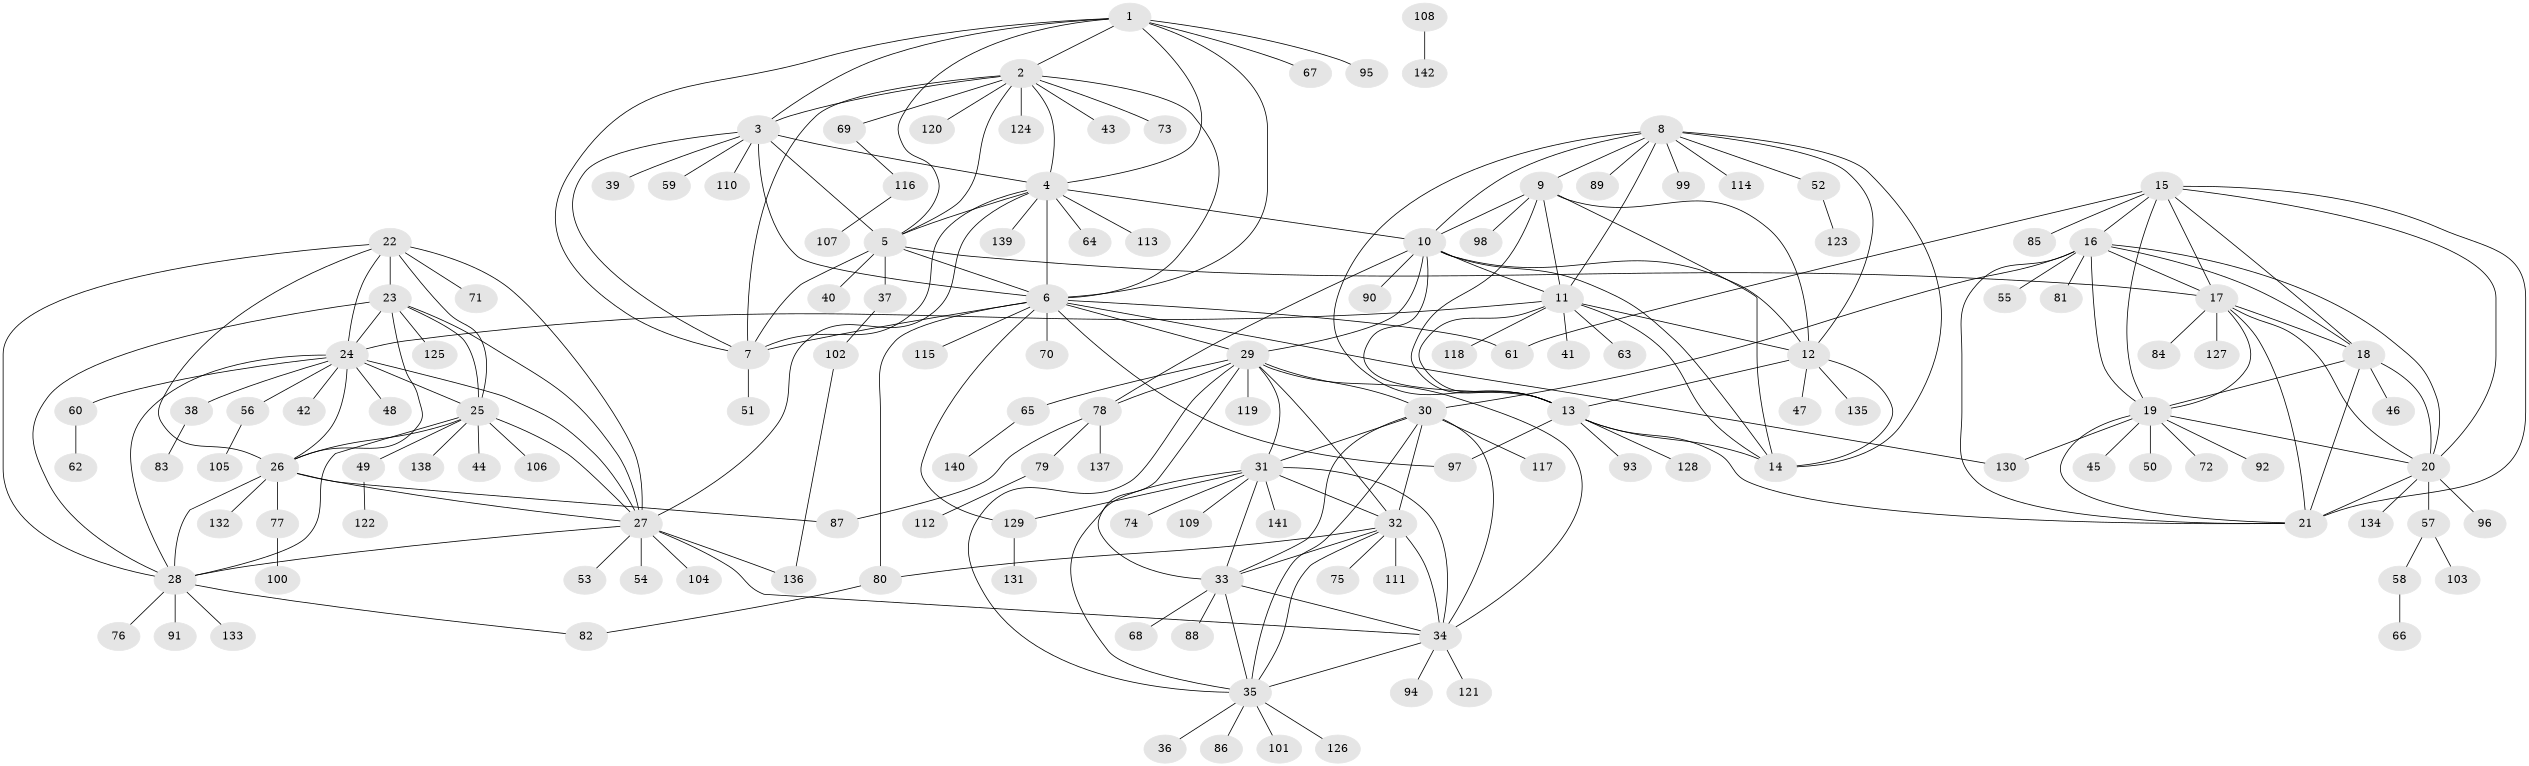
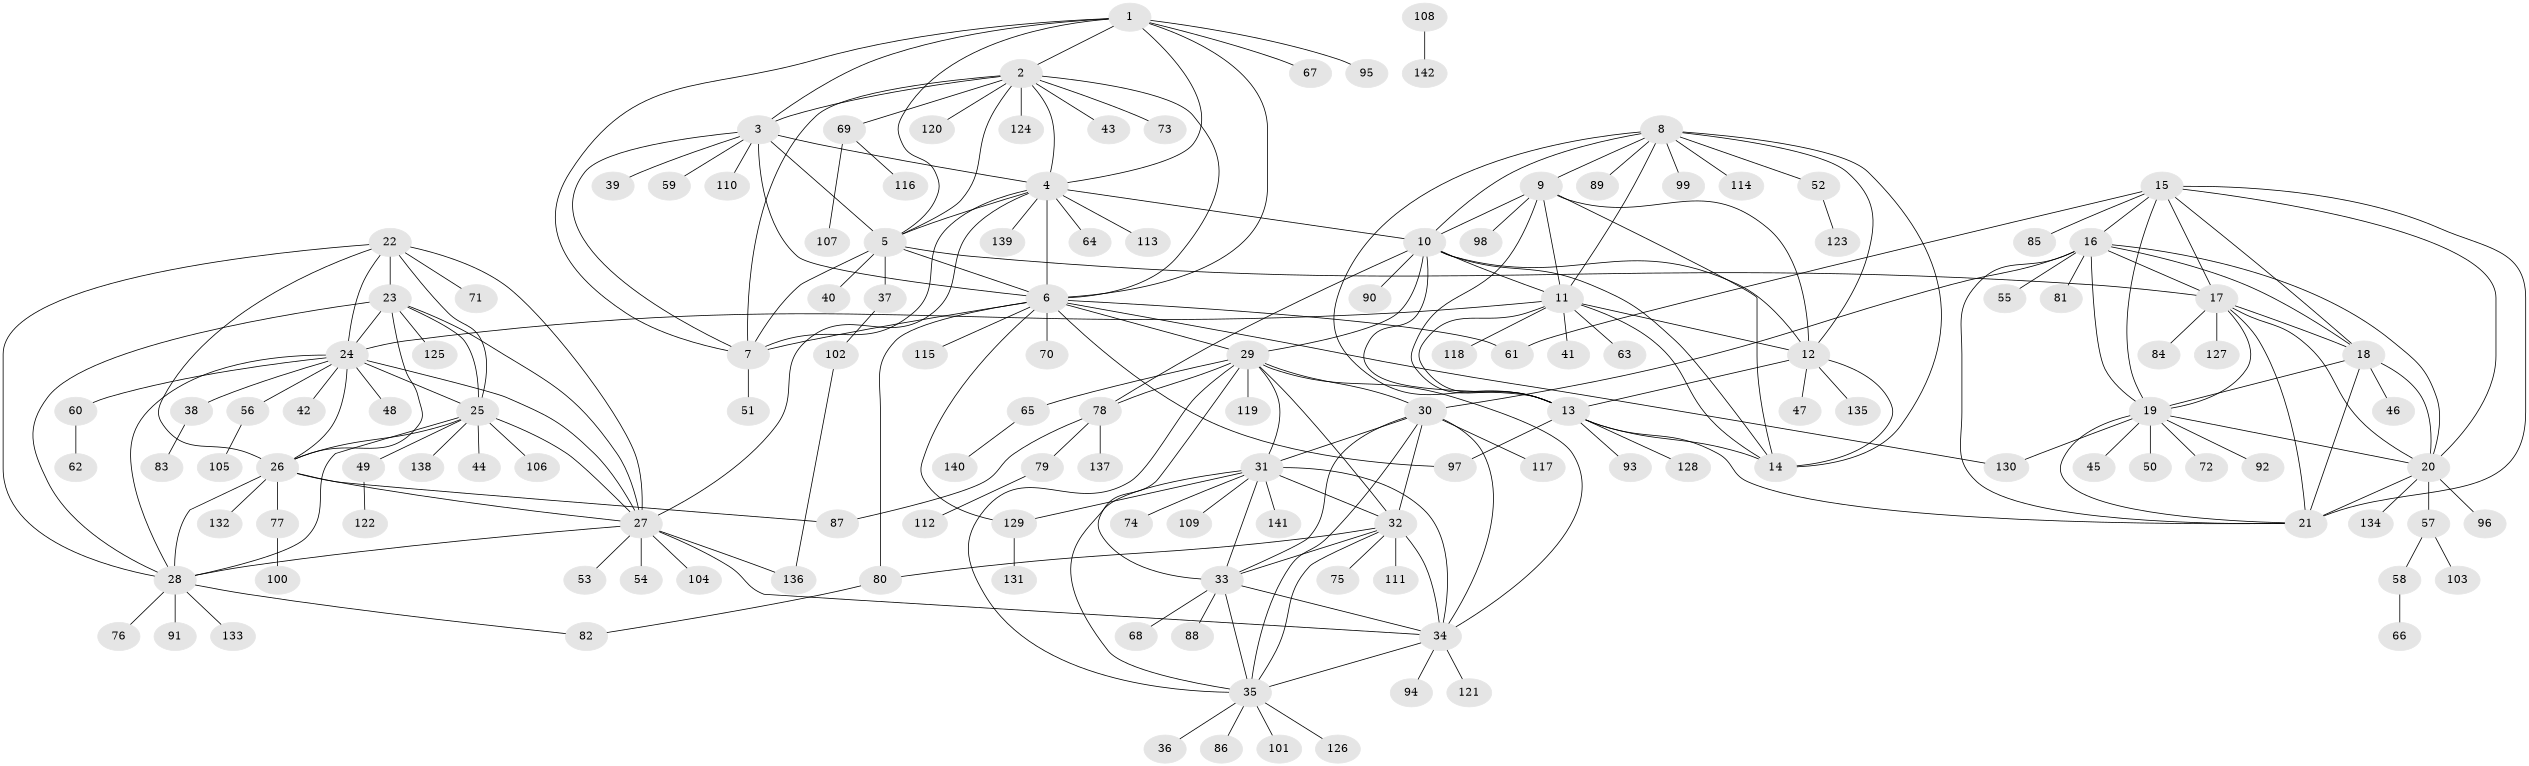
(867, 214) -> (836, 186)
